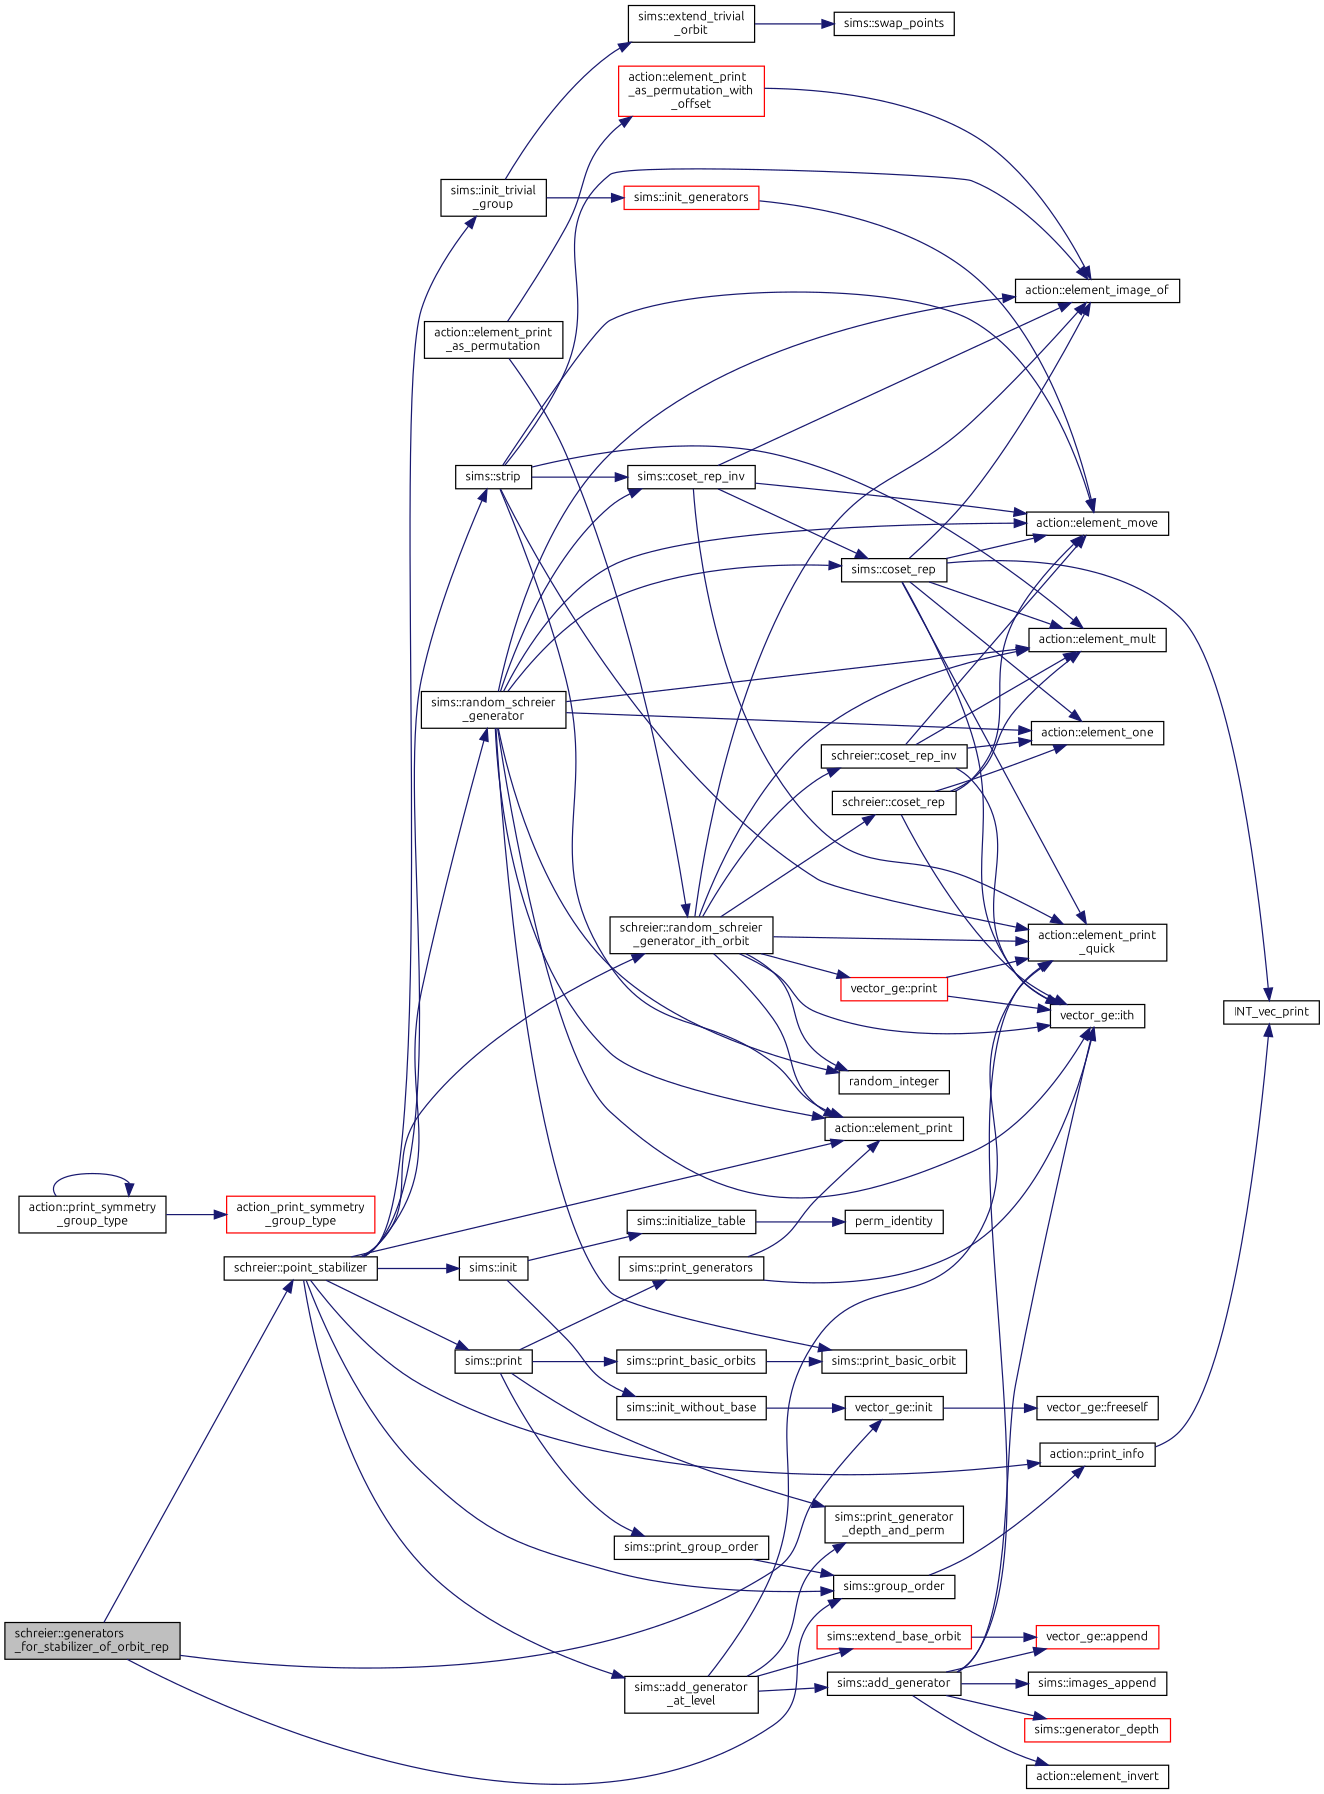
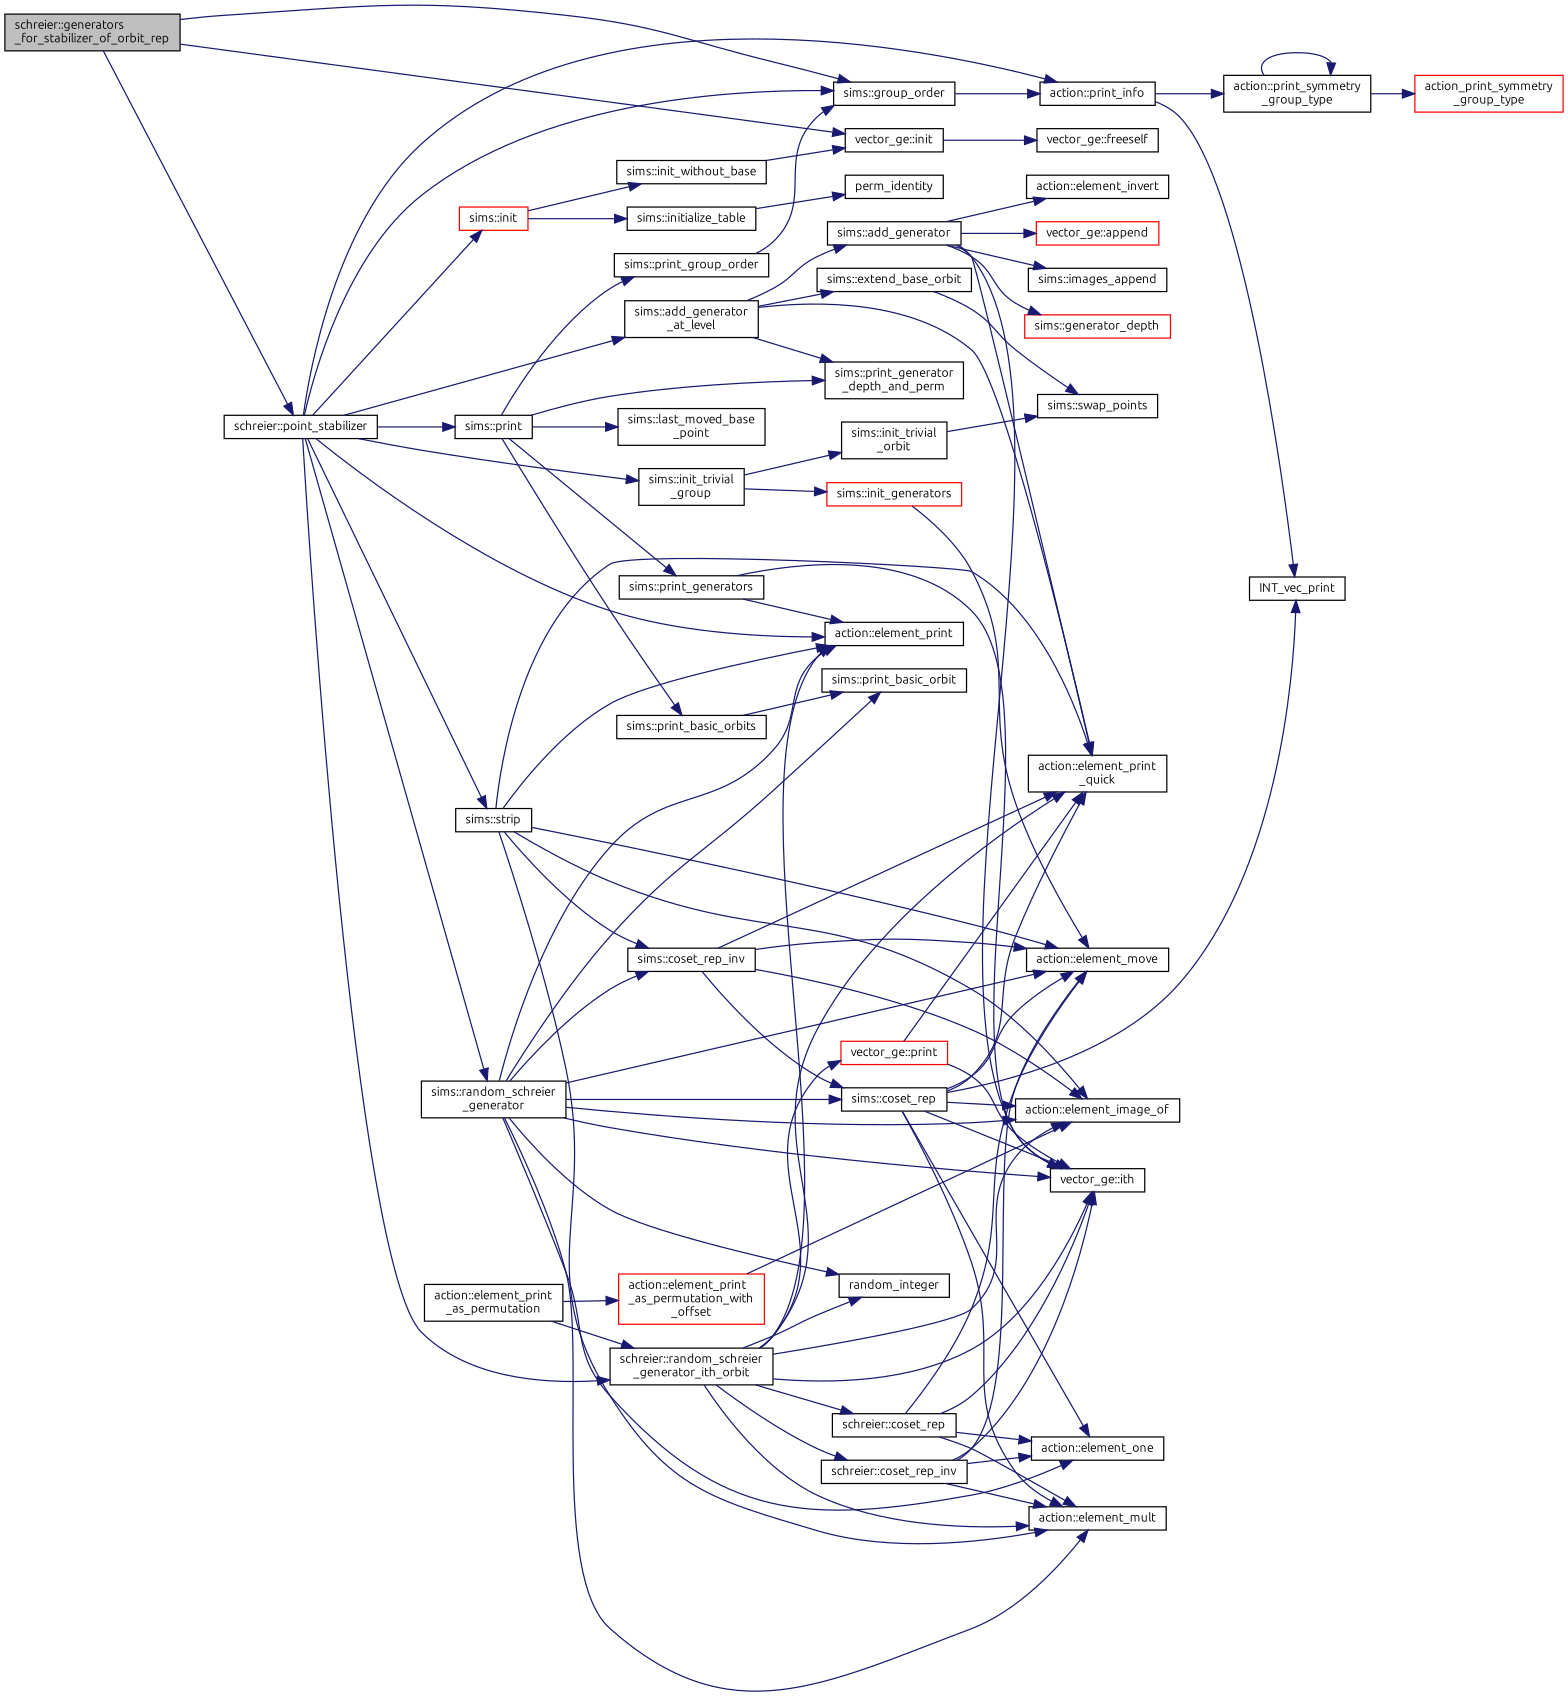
(692, 24) -> (894, 441)
none -> (1183, 94)
none -> (692, 427)
(494, 1268) -> (494, 219)
(894, 1637) -> (894, 280)
(997, 1637) -> (1014, 349)
